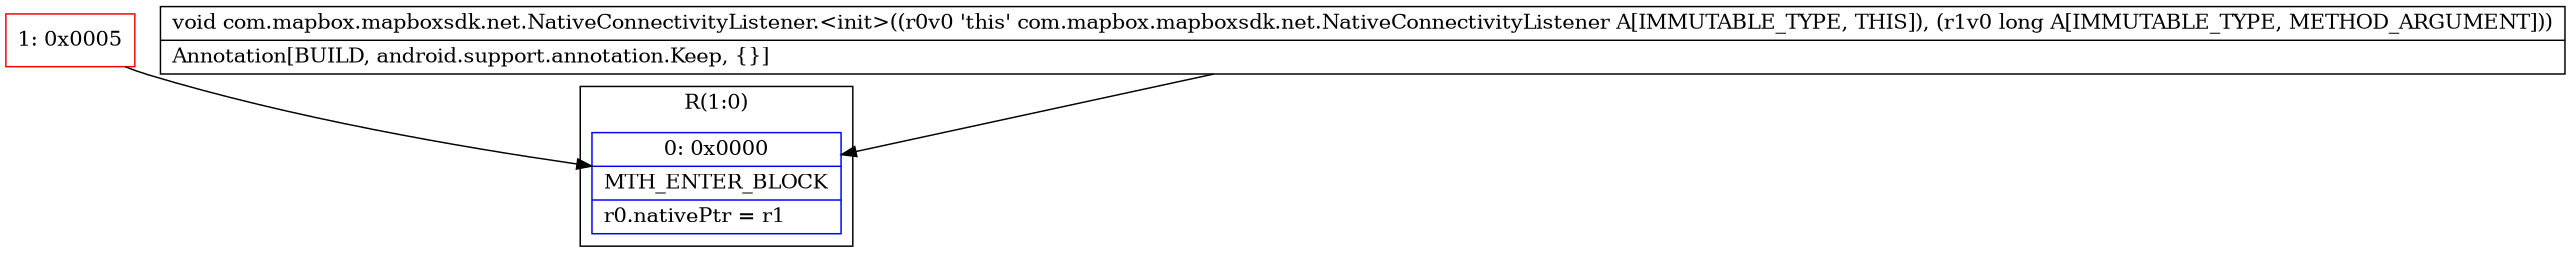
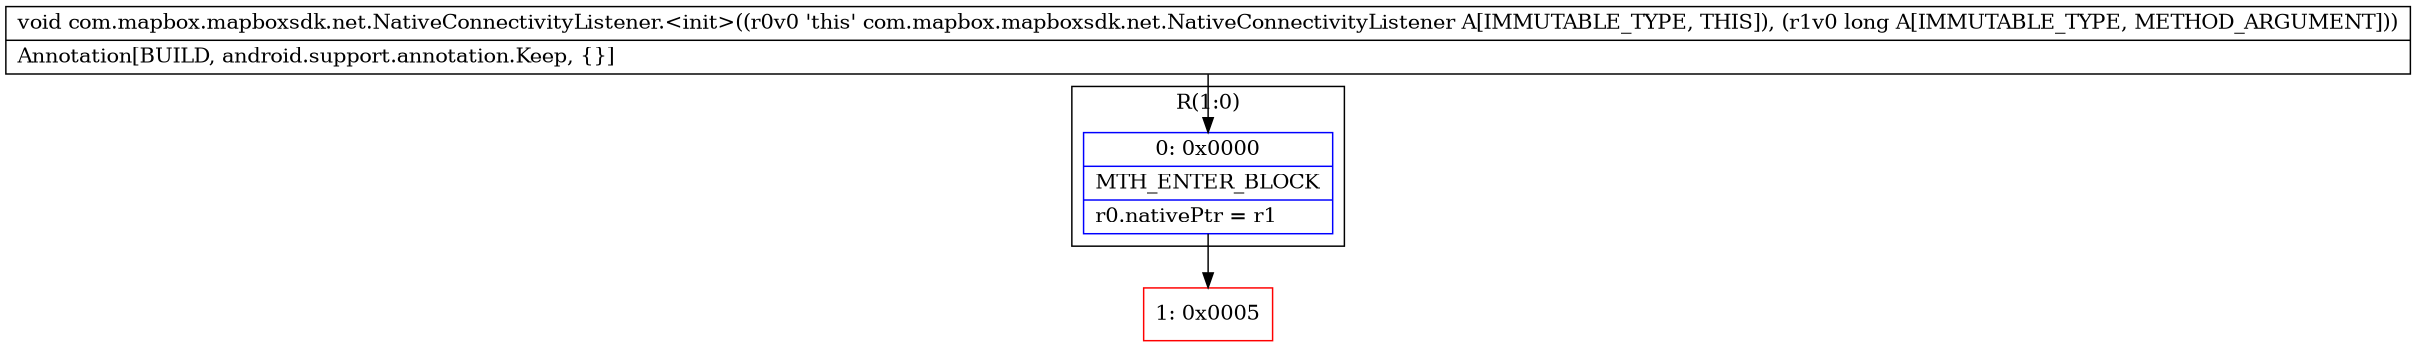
(349, 124) -> (1208, 255)
